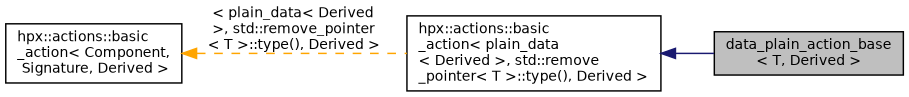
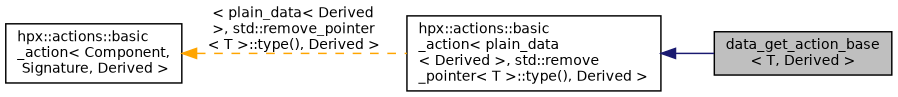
(809, 53) -> (803, 53)
